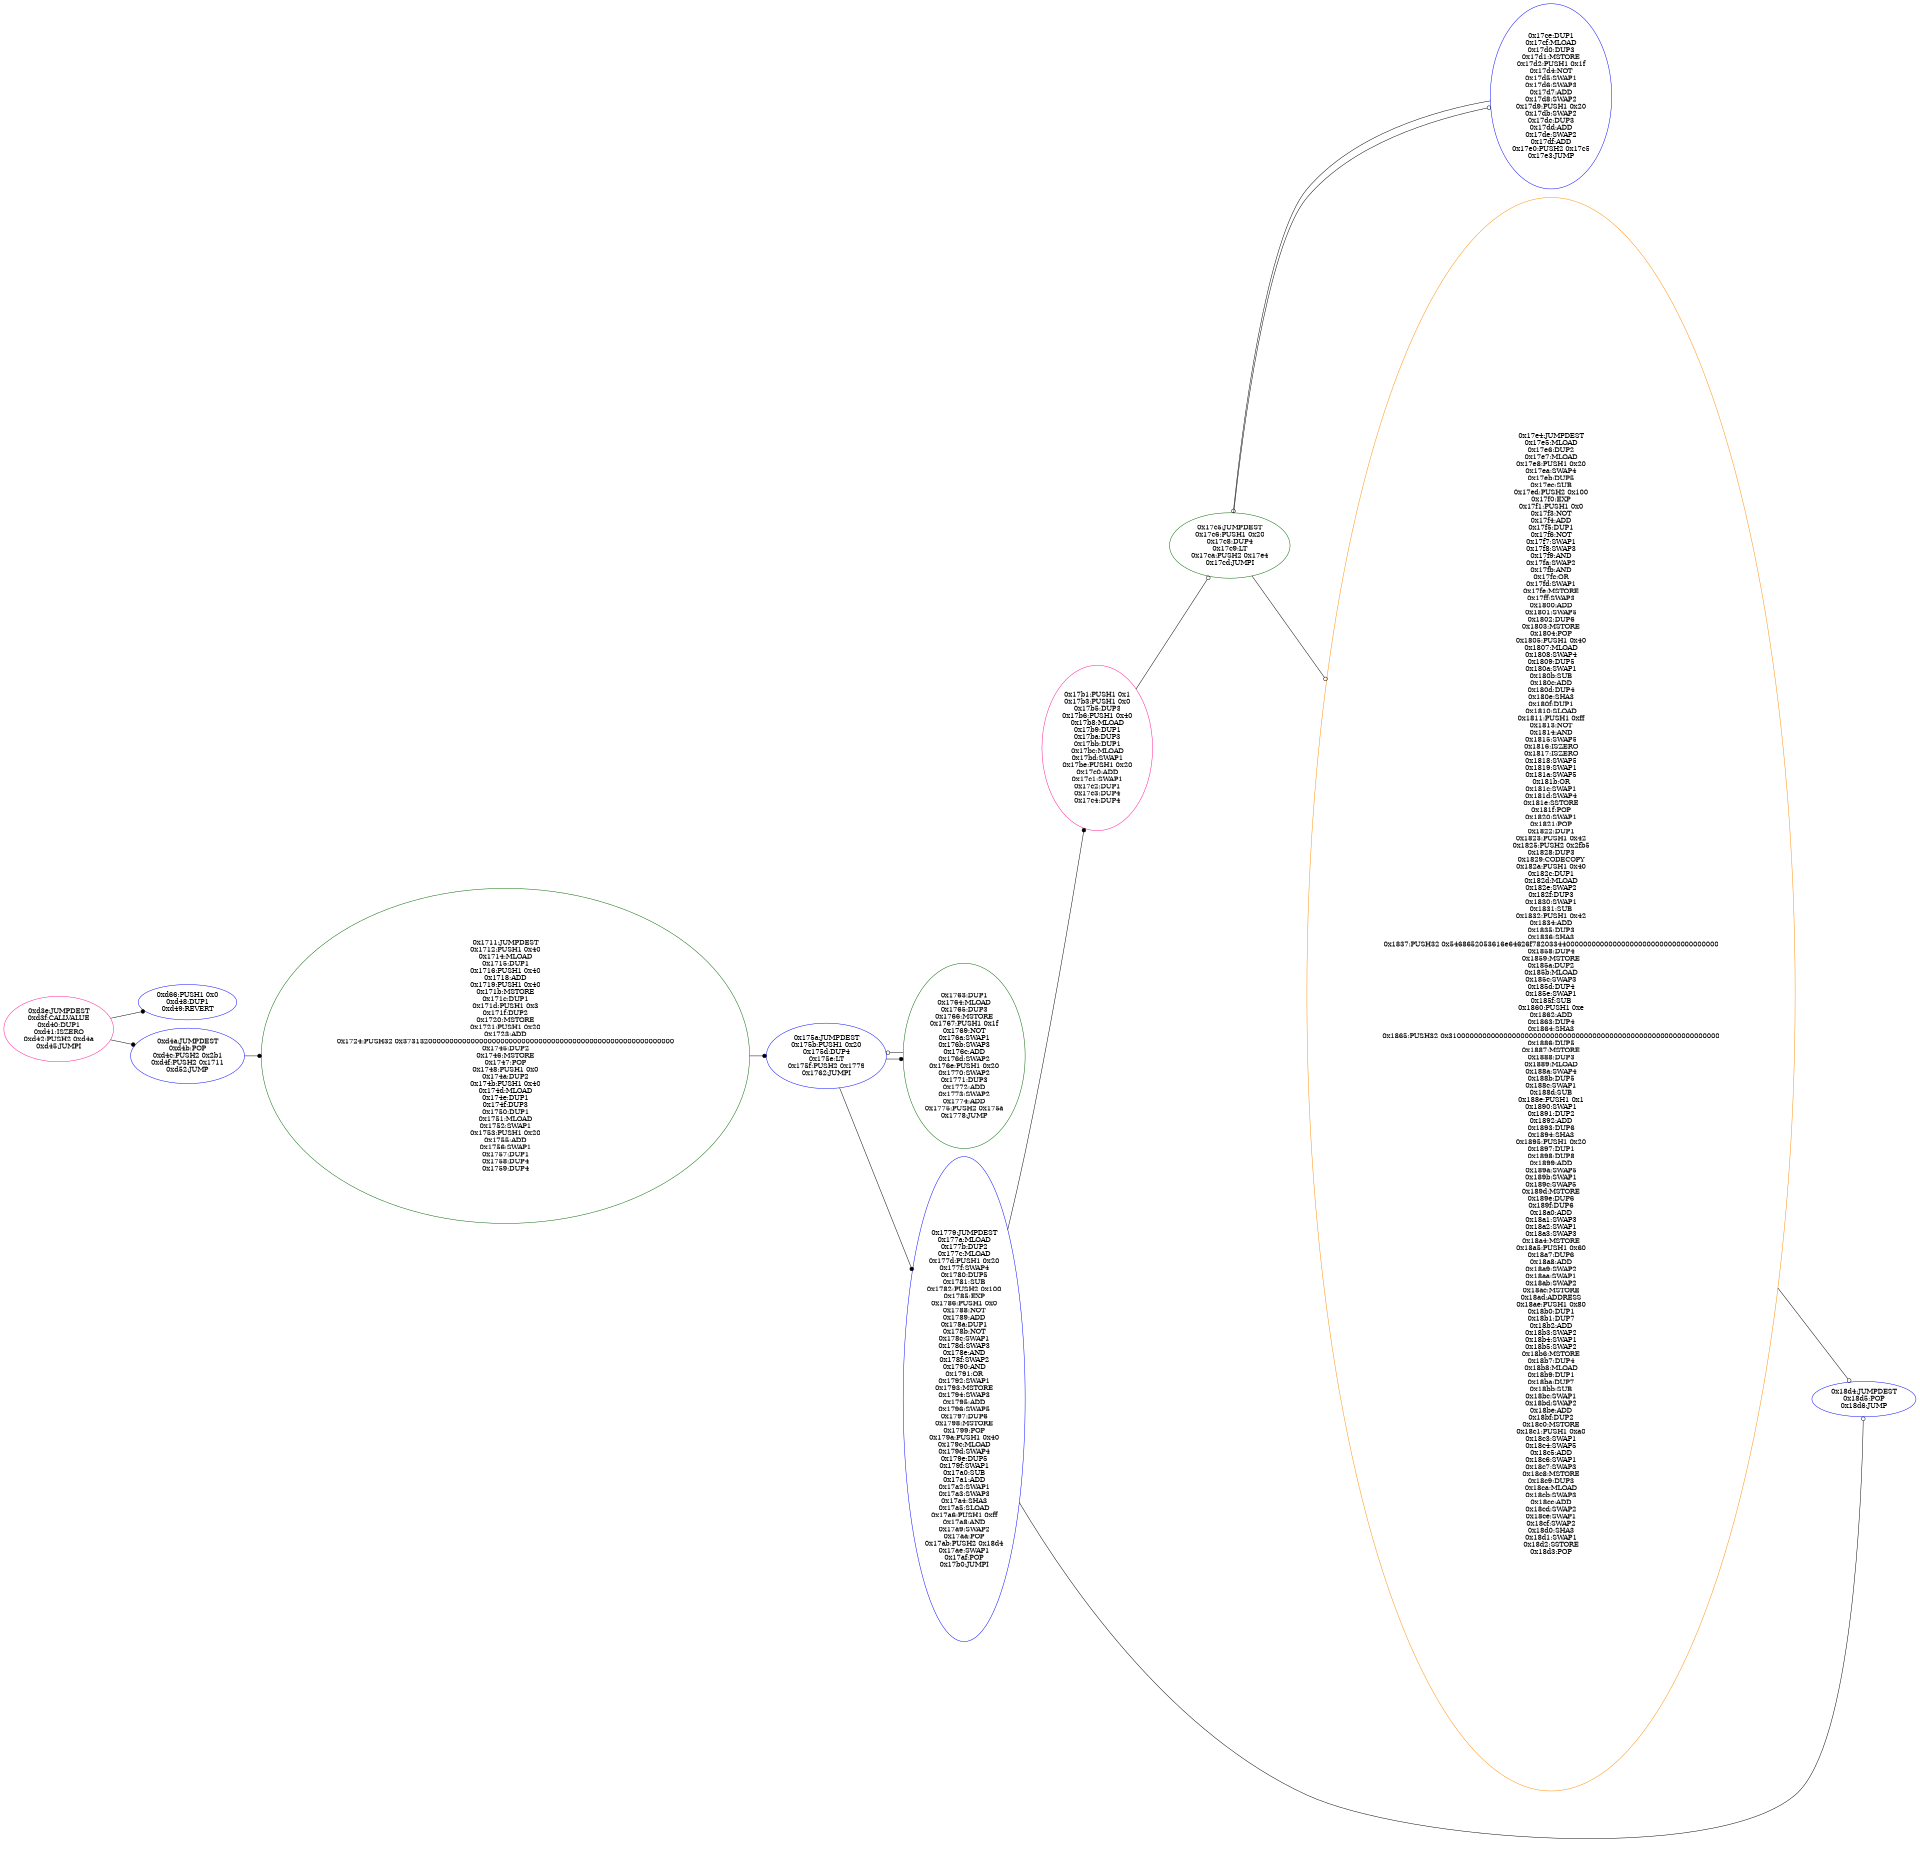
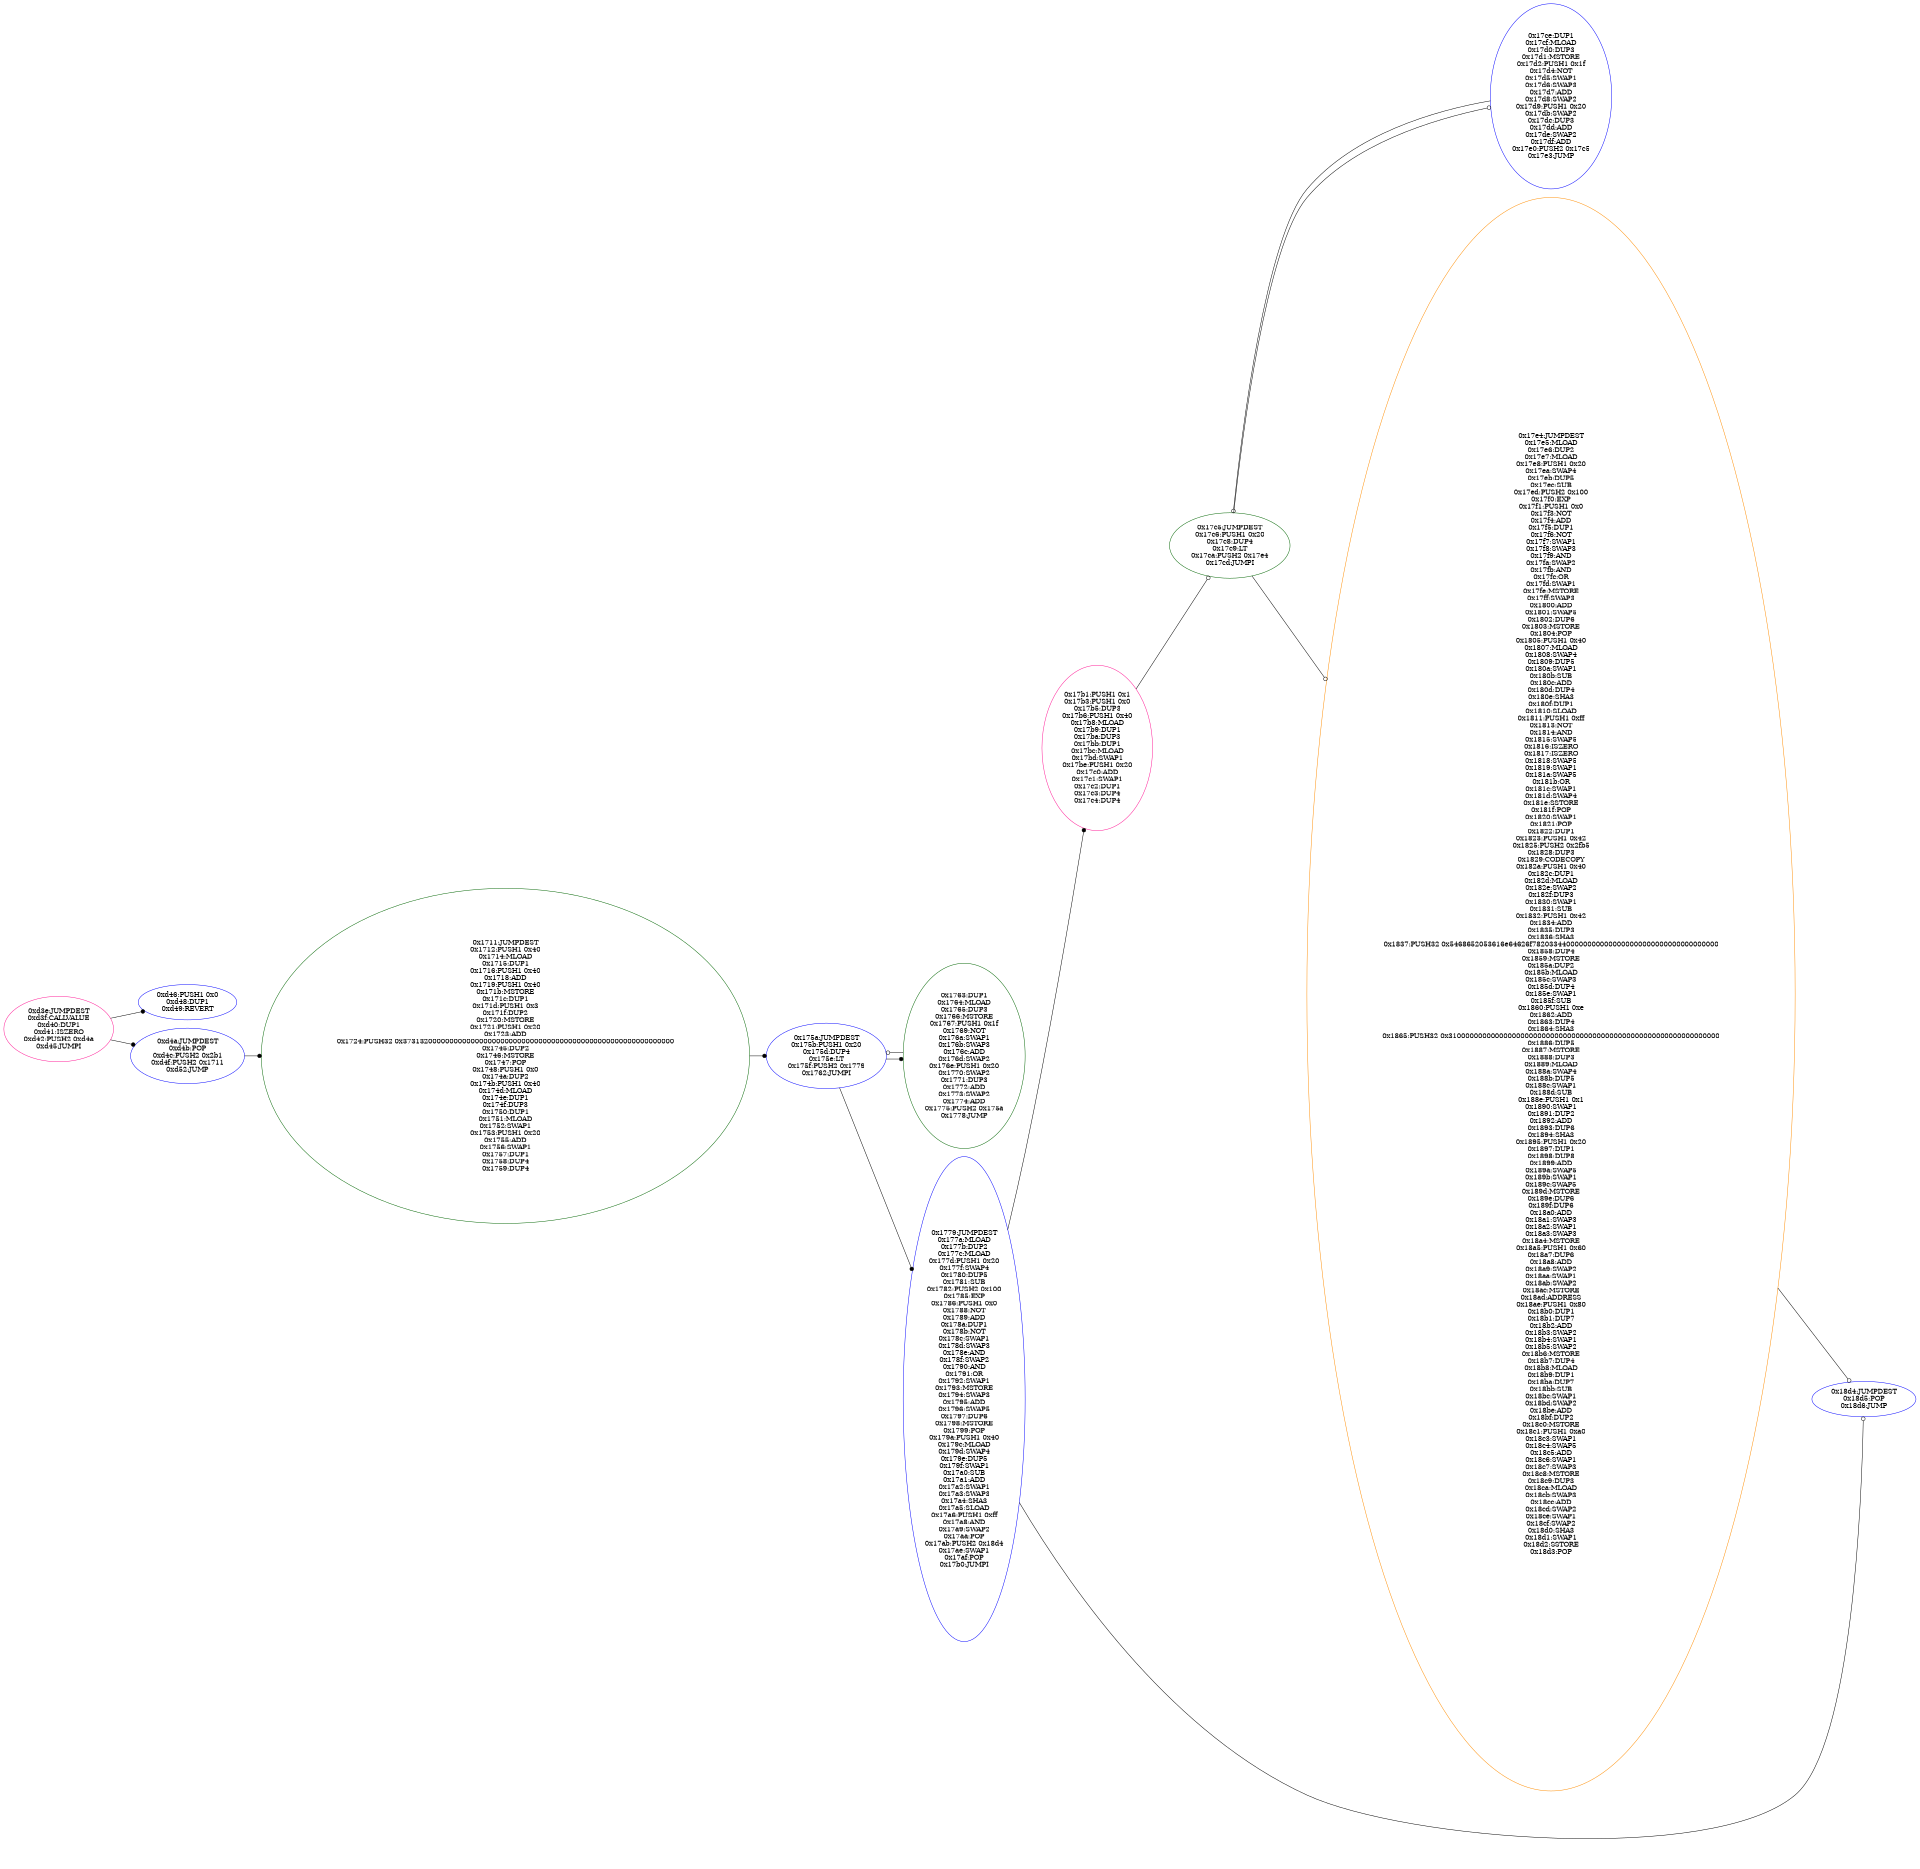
(188, 1002) -> (188, 1002)
